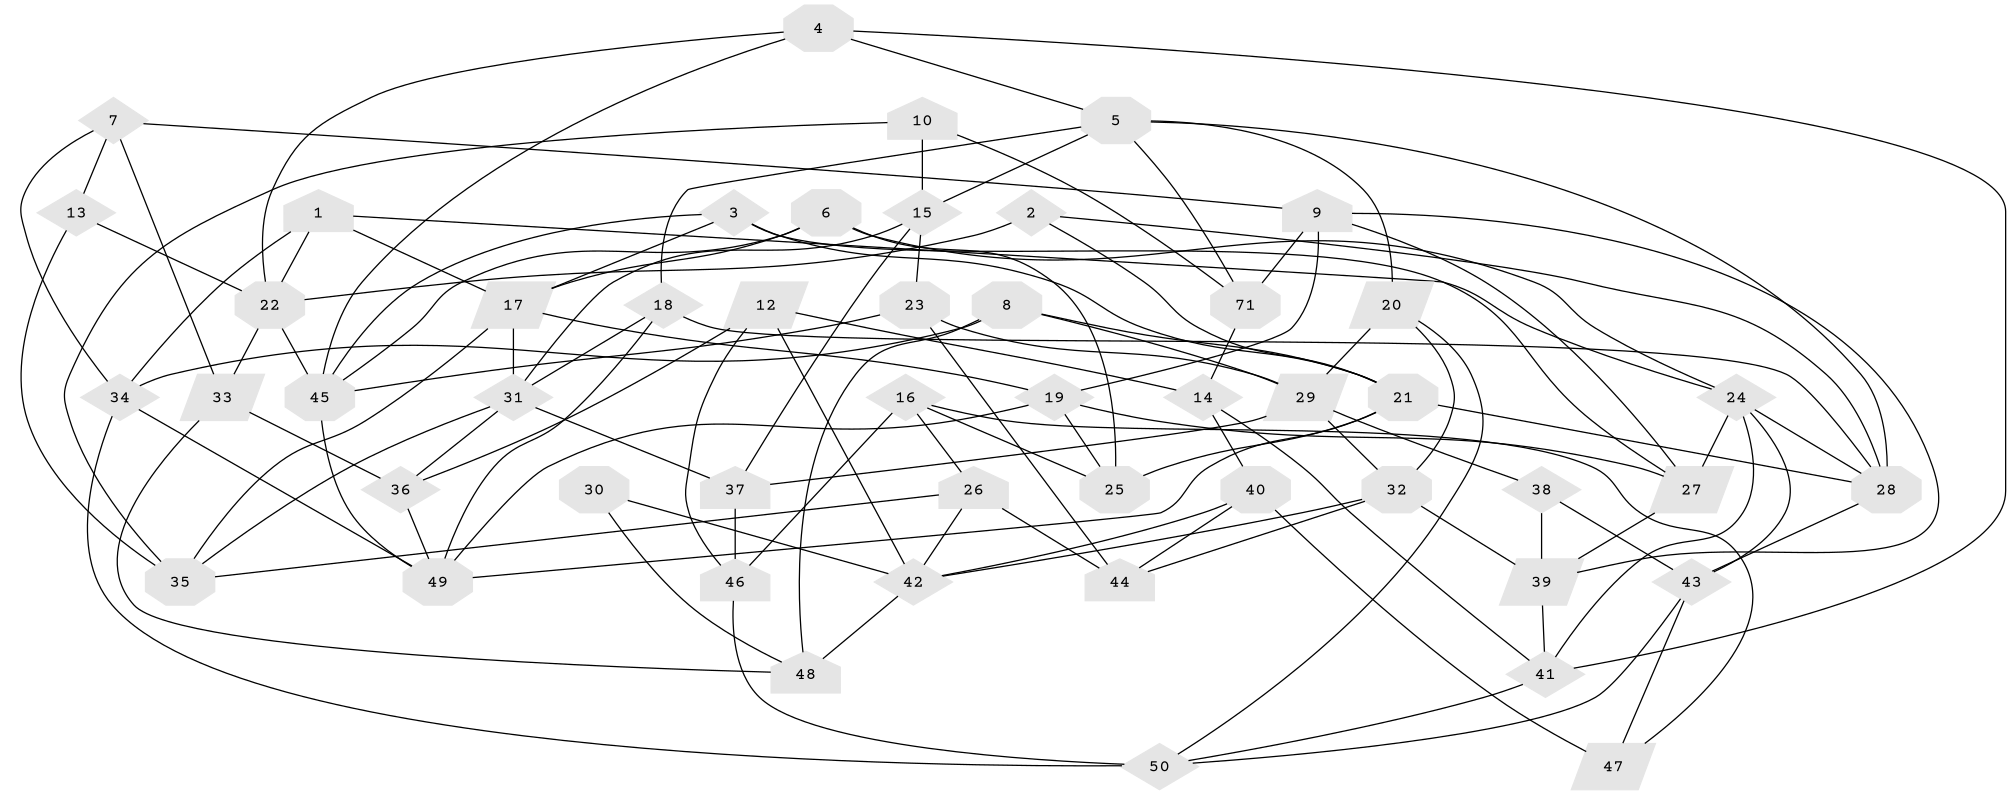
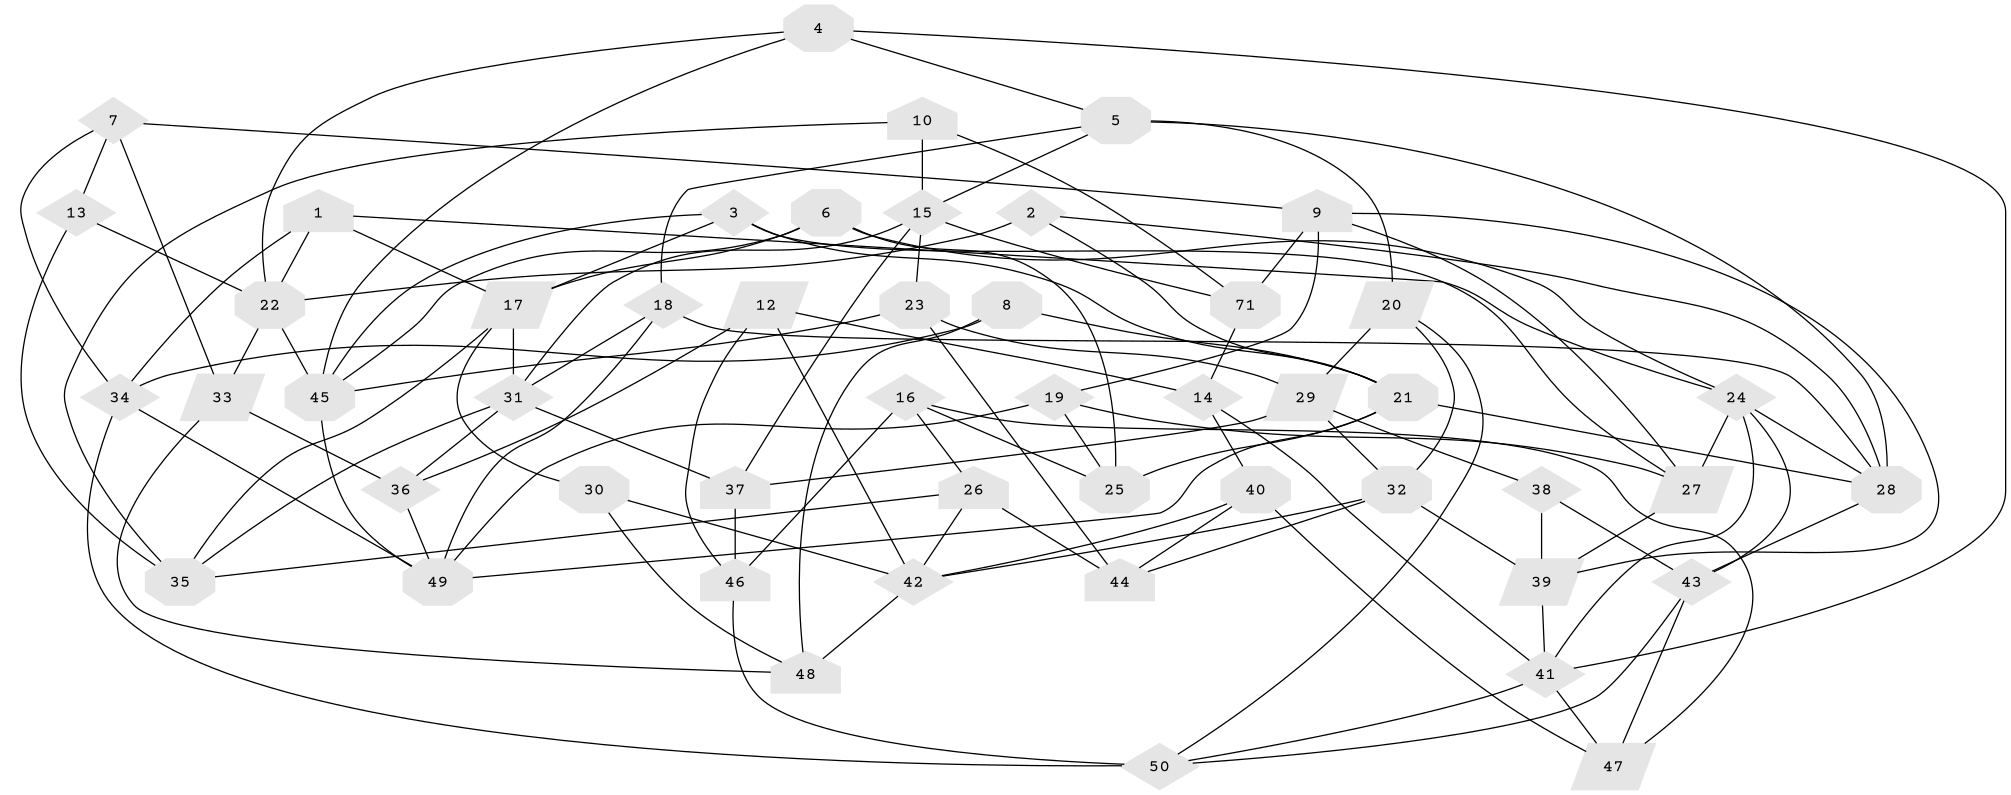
(1188, 208) -> (1104, 269)
(1173, 349) -> none
(773, 350) -> (478, 438)
none -> (1577, 717)
